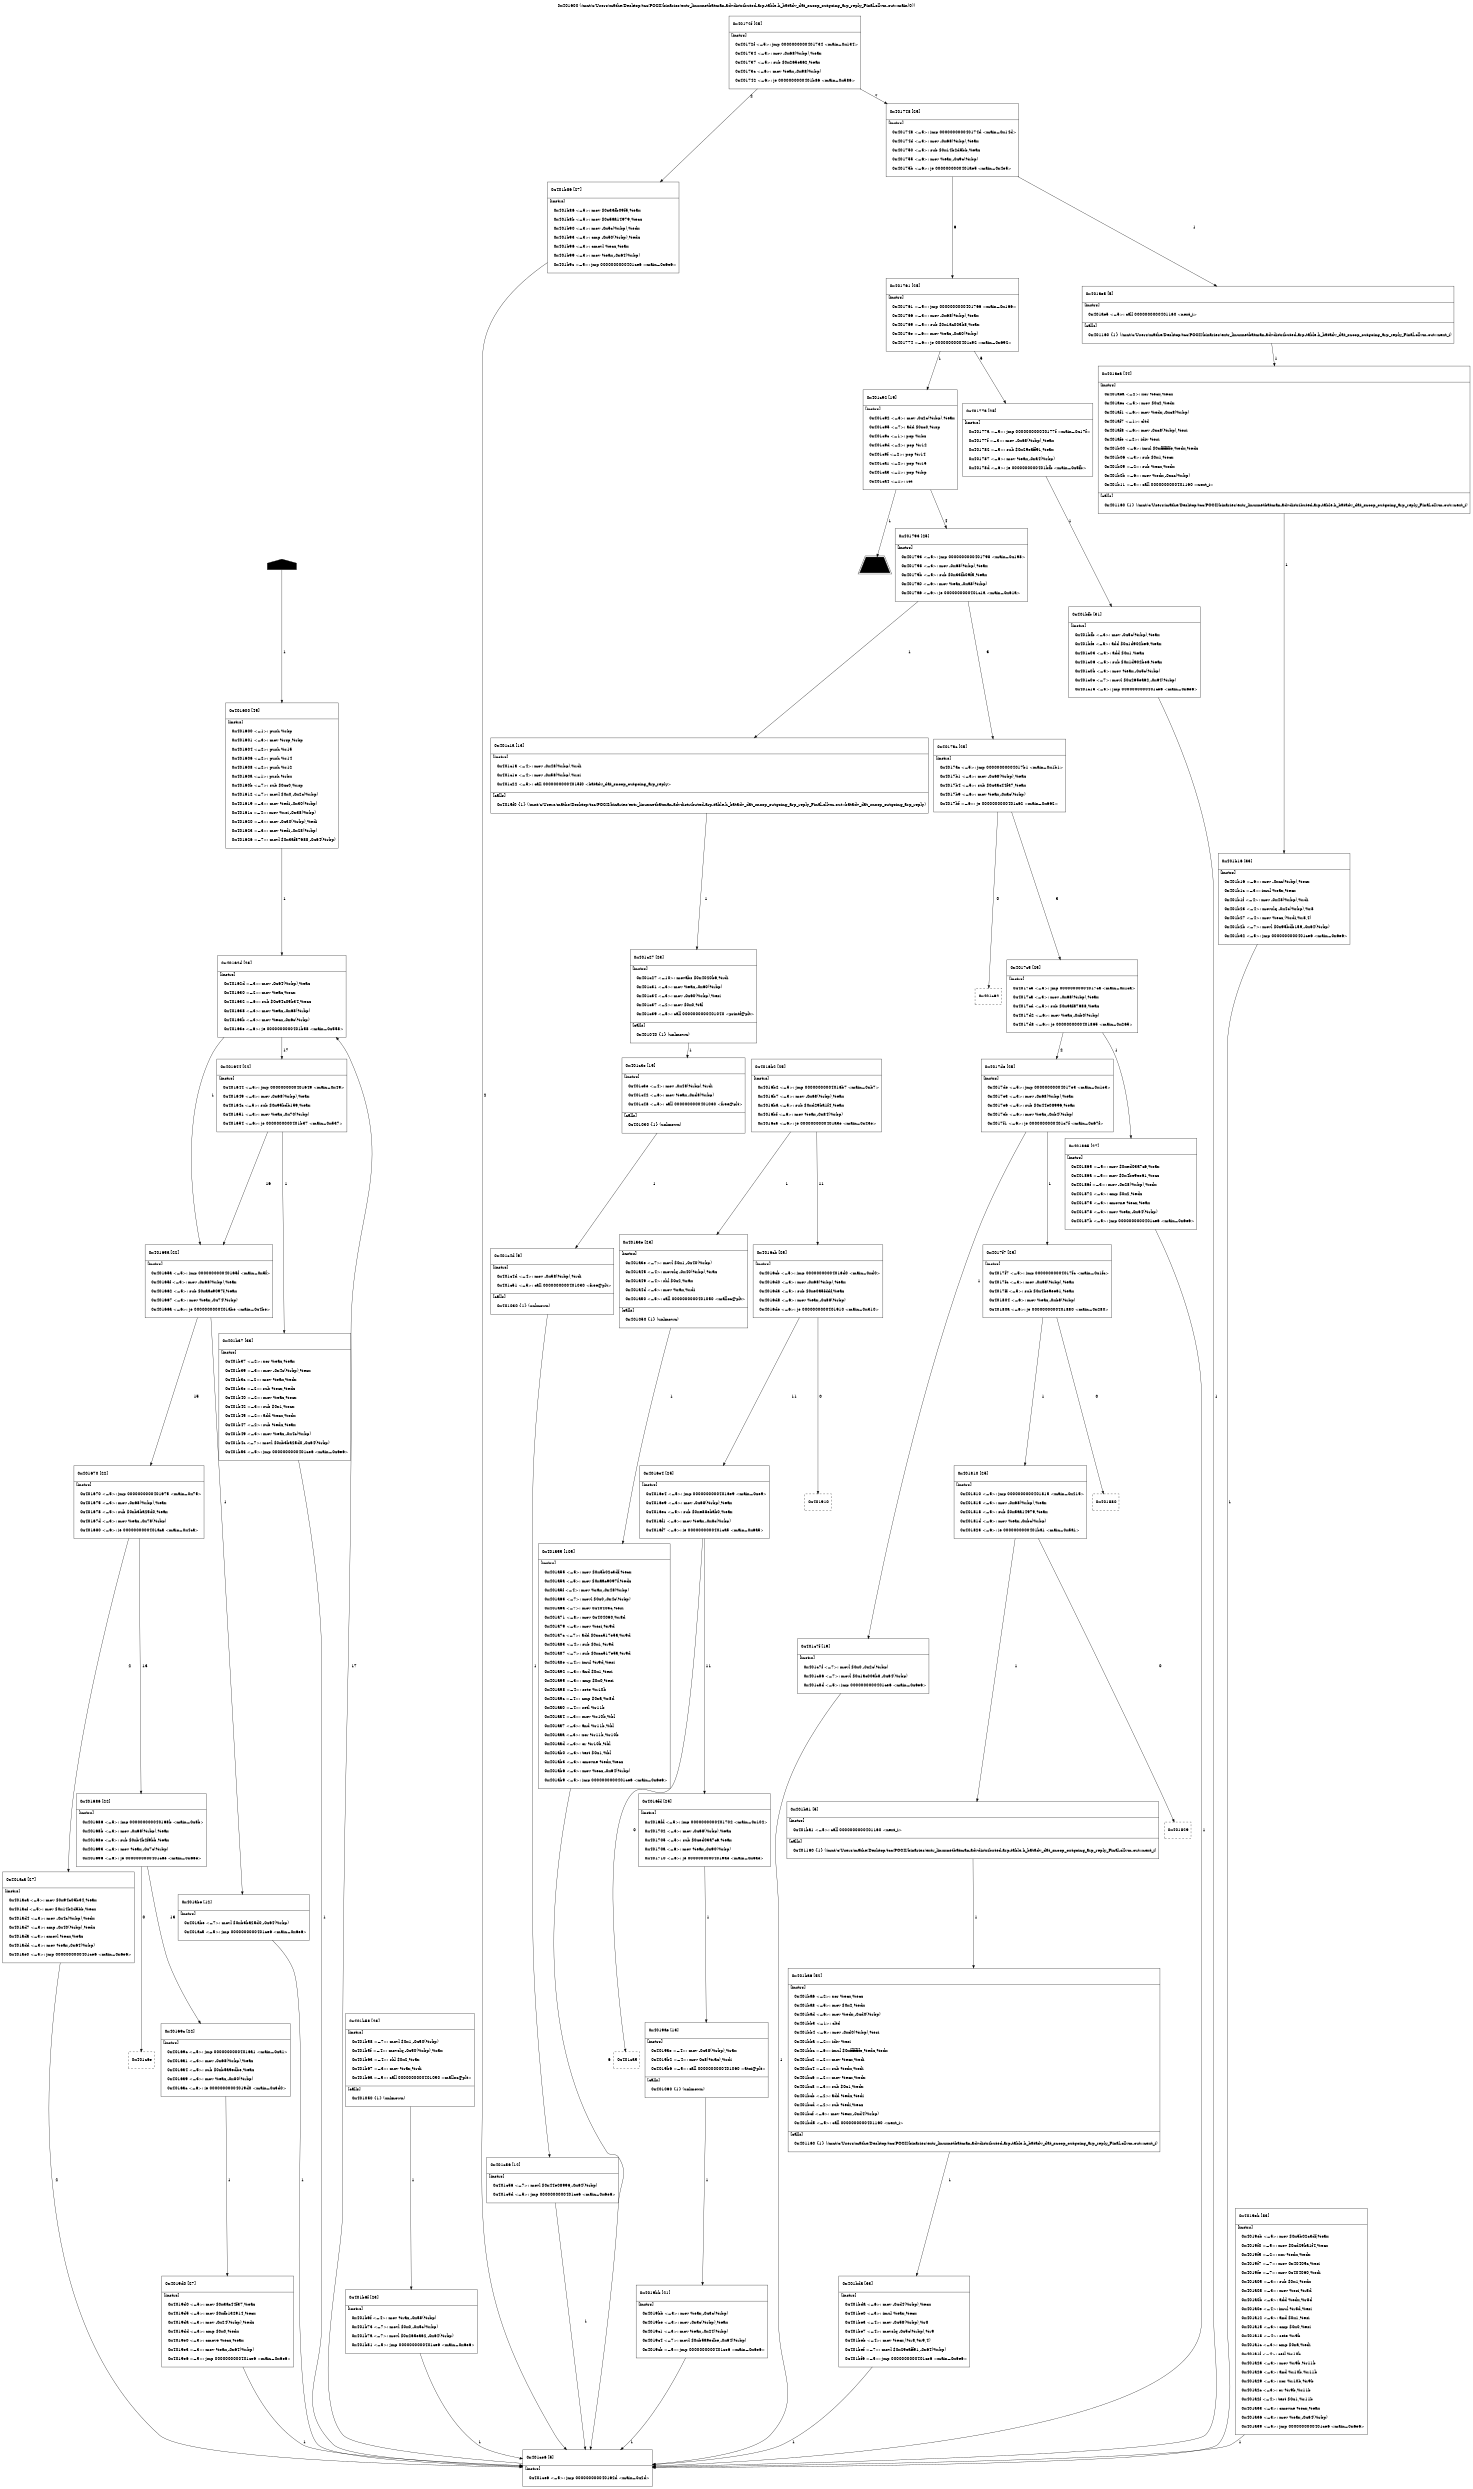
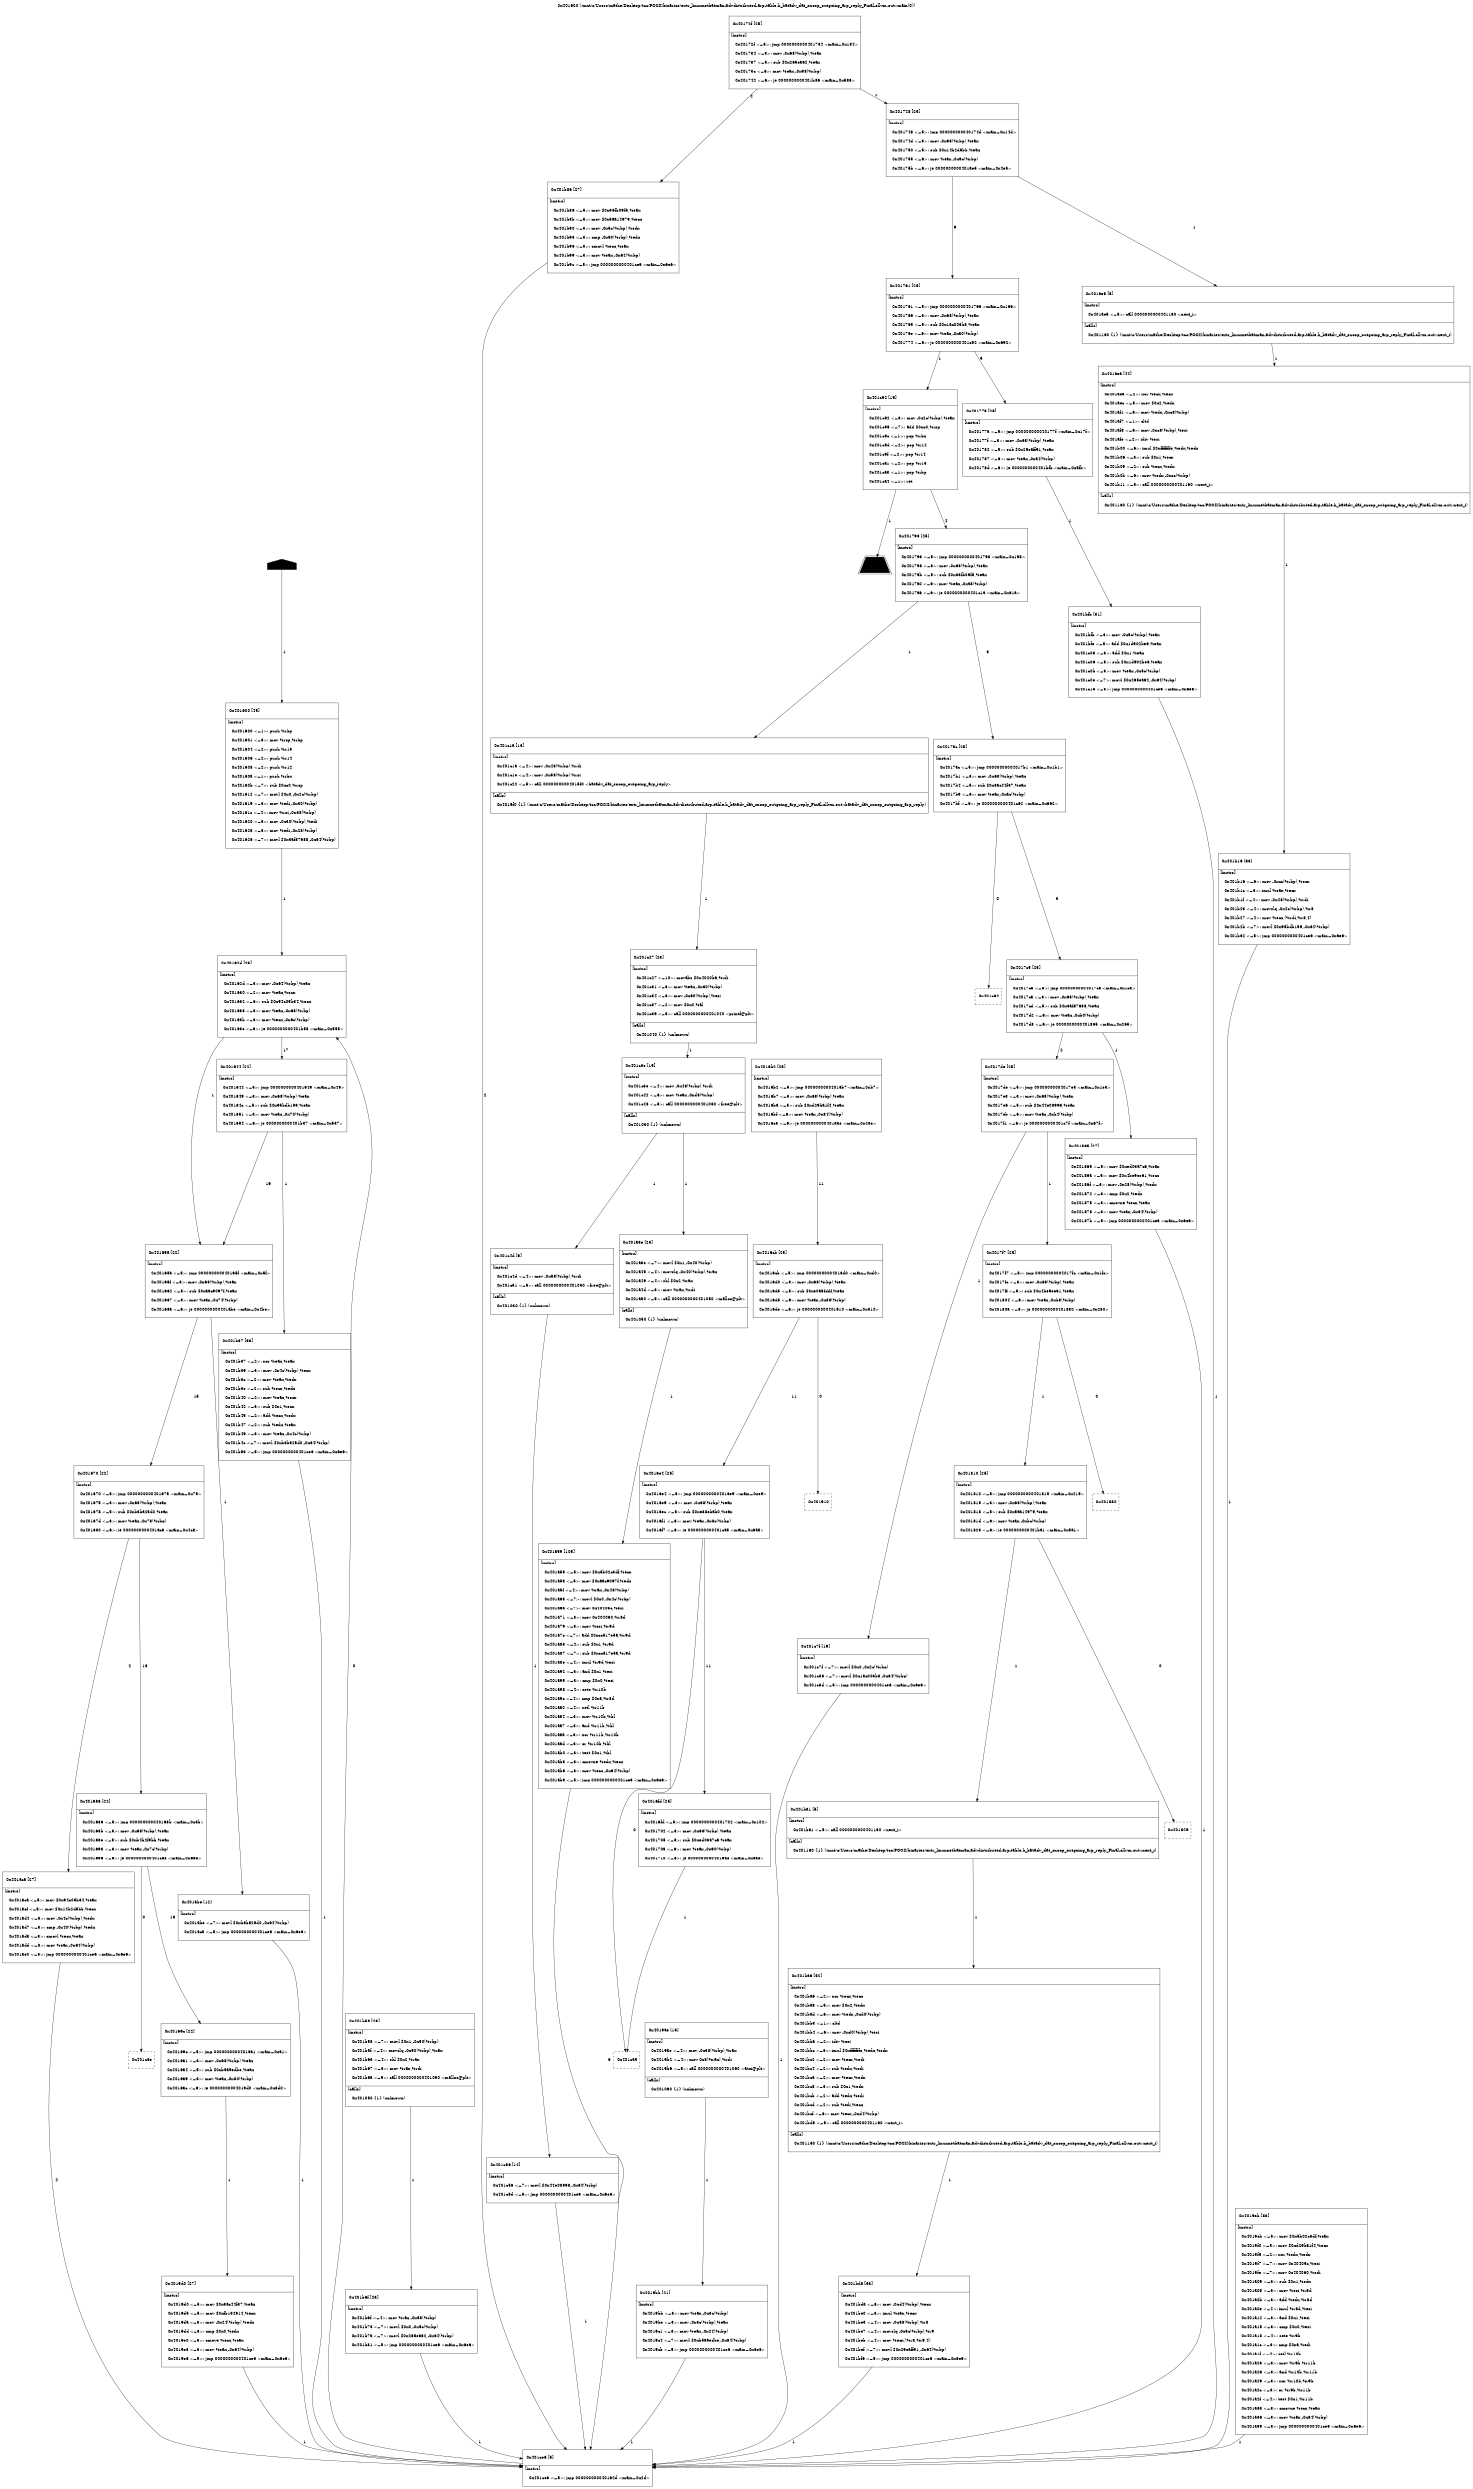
(755, 1182) -> (684, 1182)
(354, 1666) -> (354, 1666)
(706, 1943) -> (647, 1955)
